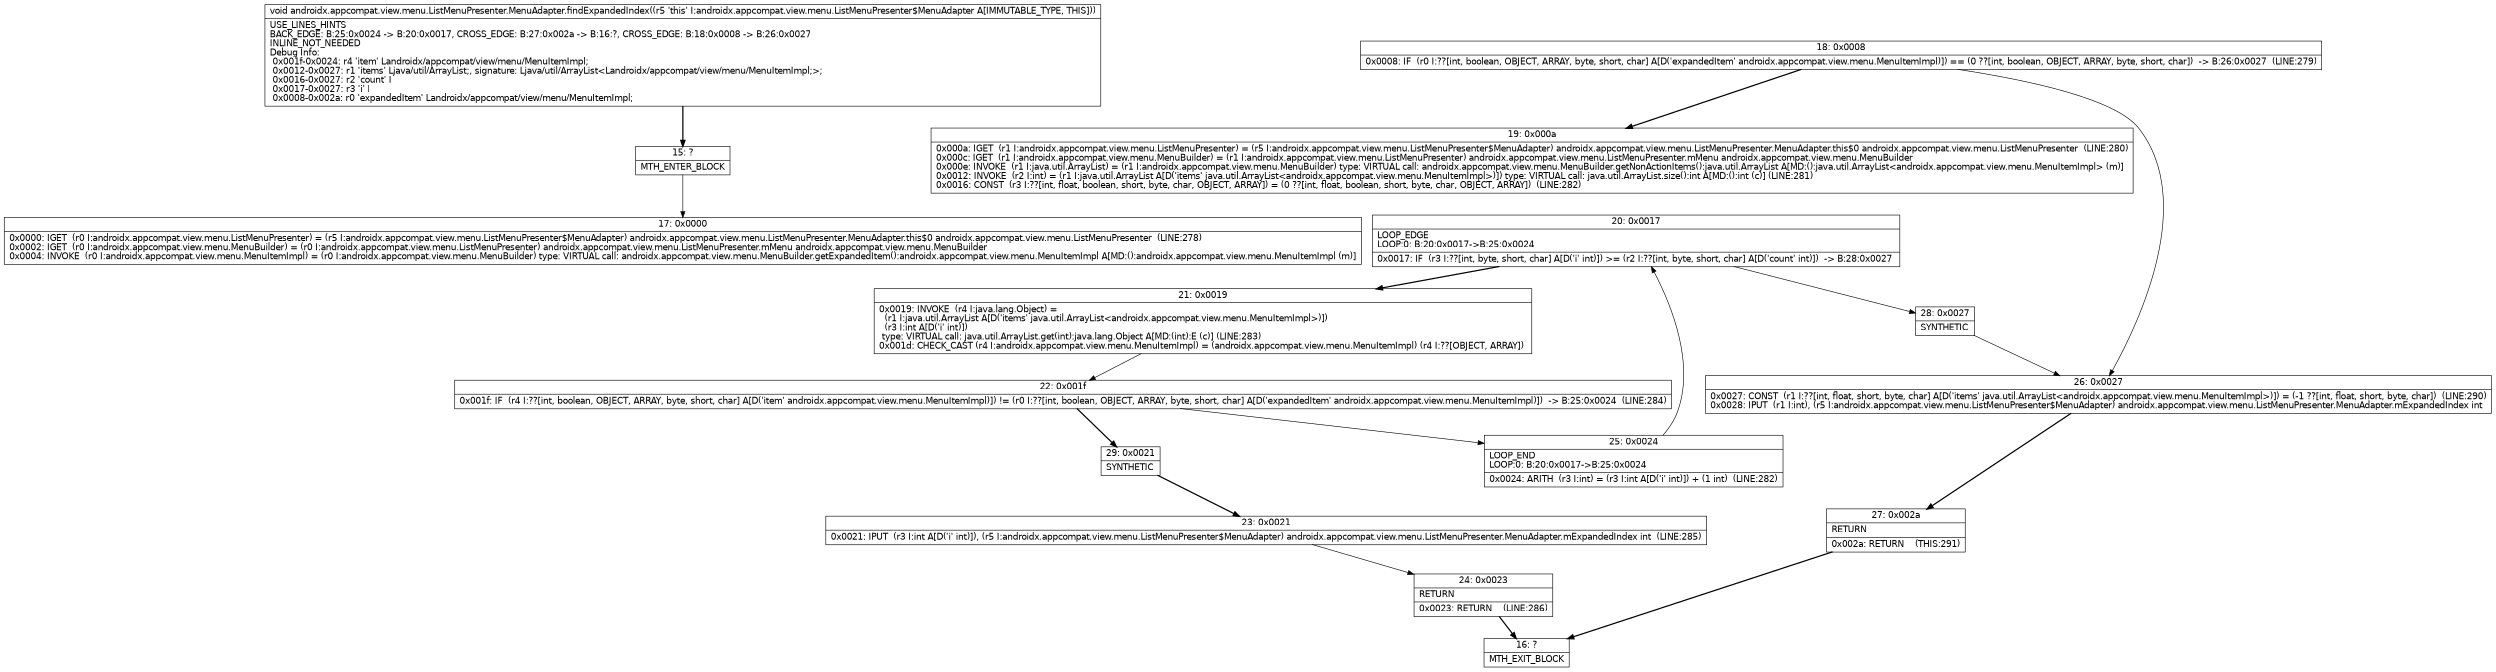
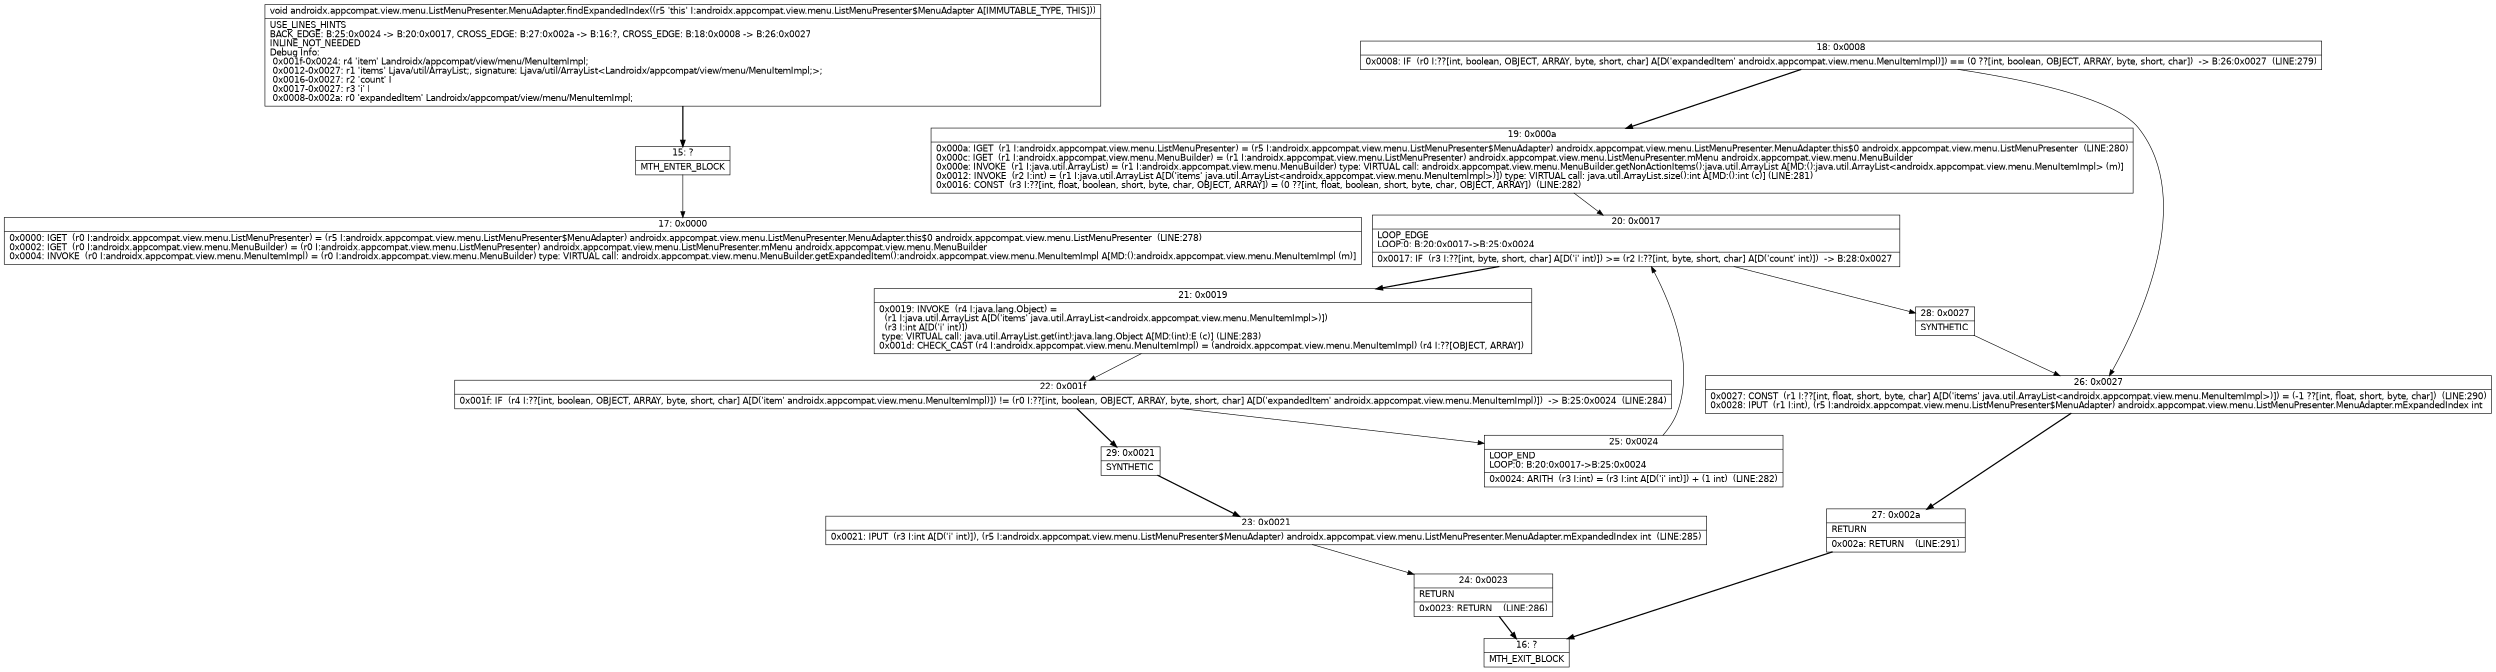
none -> (1586, 202)
(1896, 544) -> (1896, 544)
